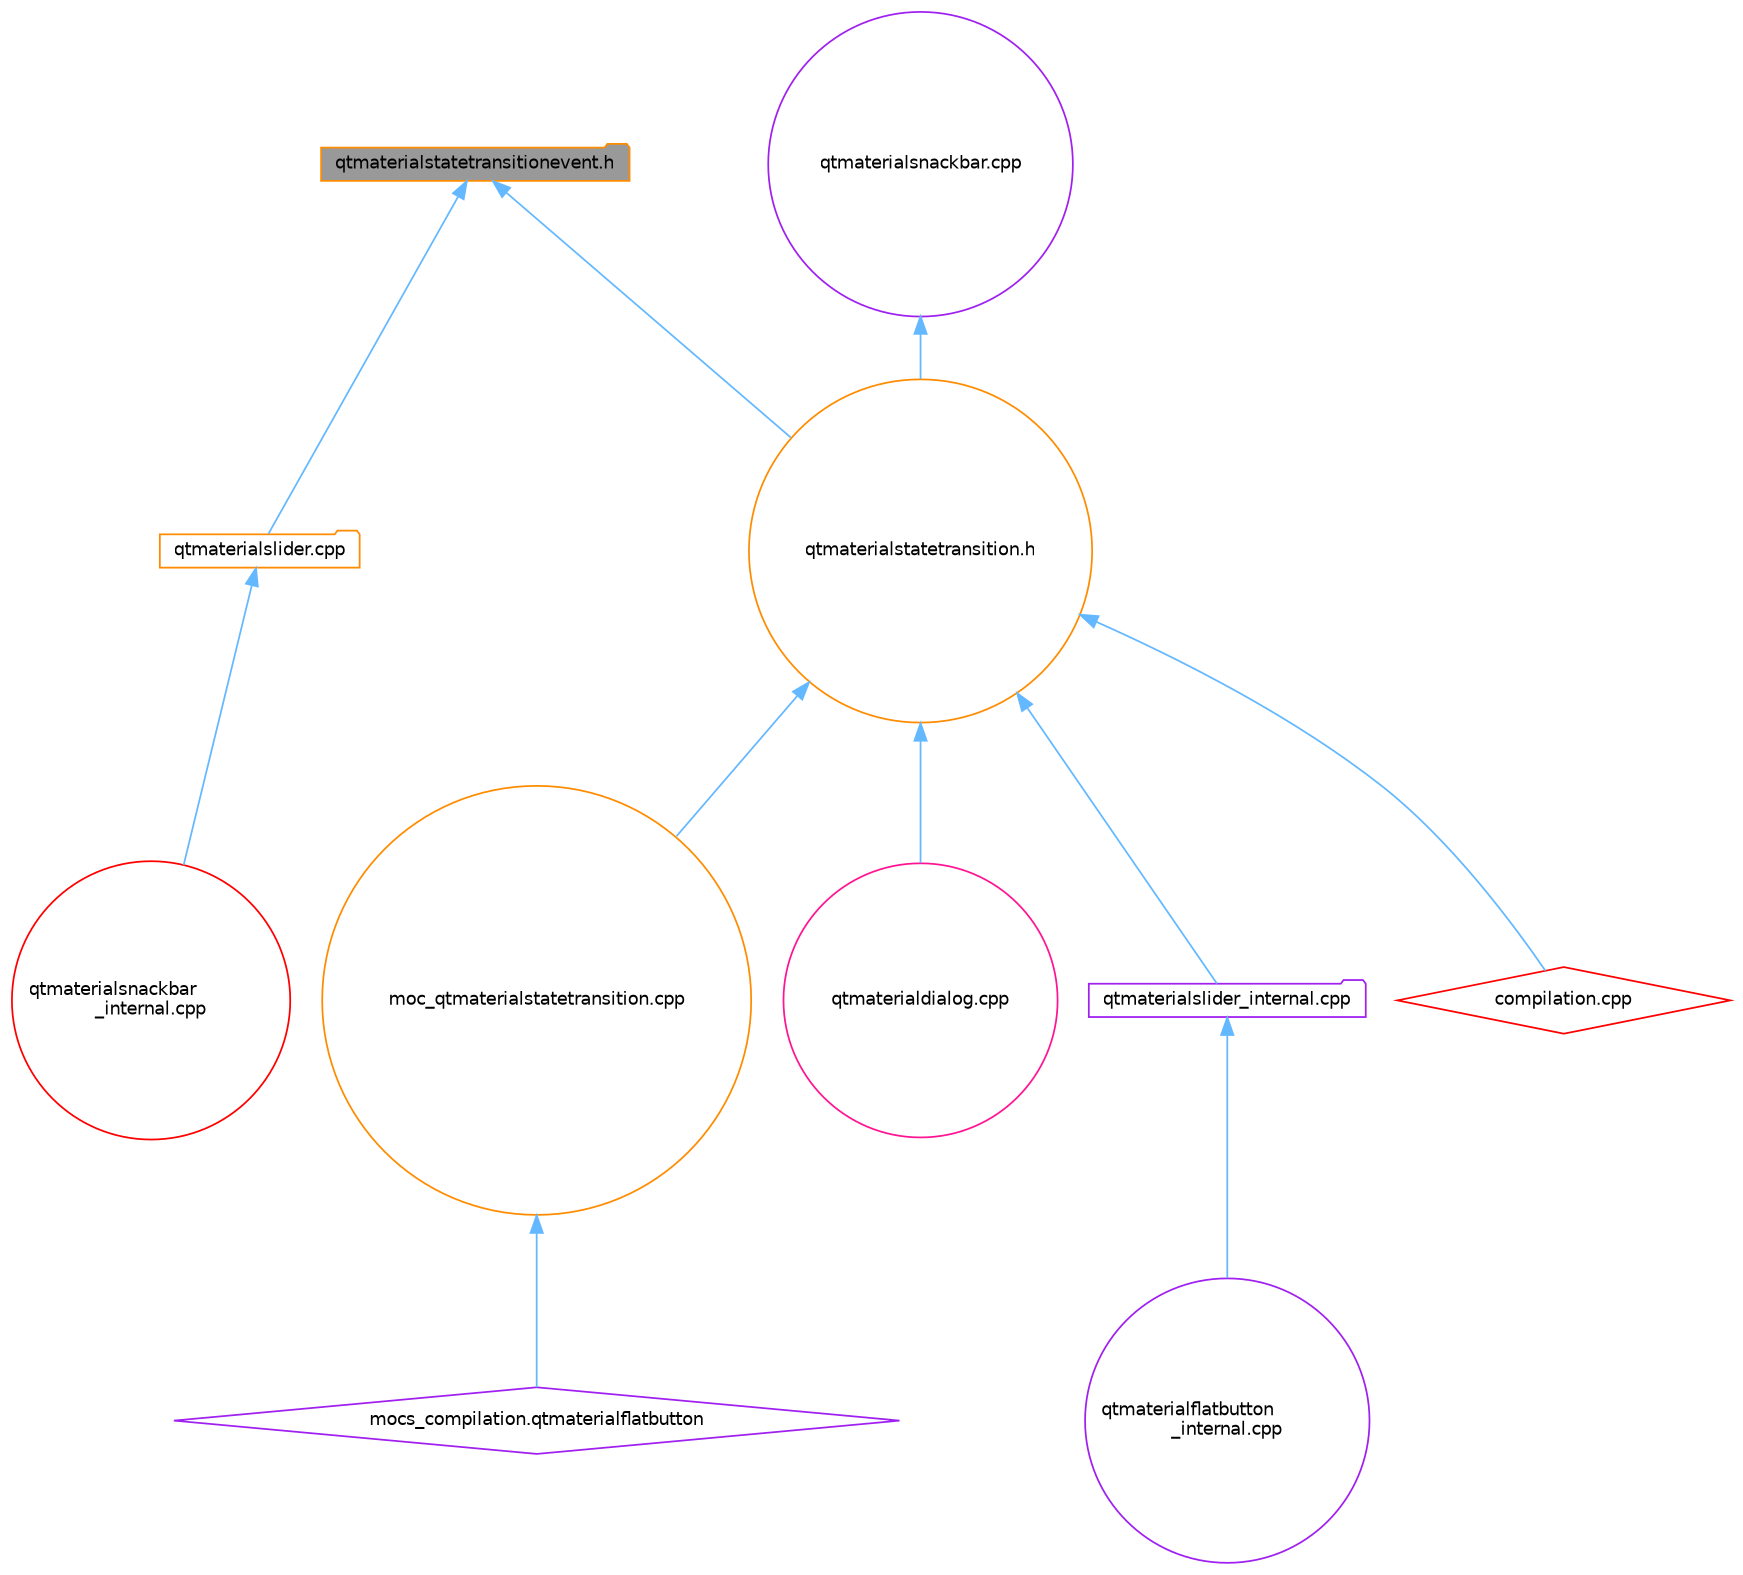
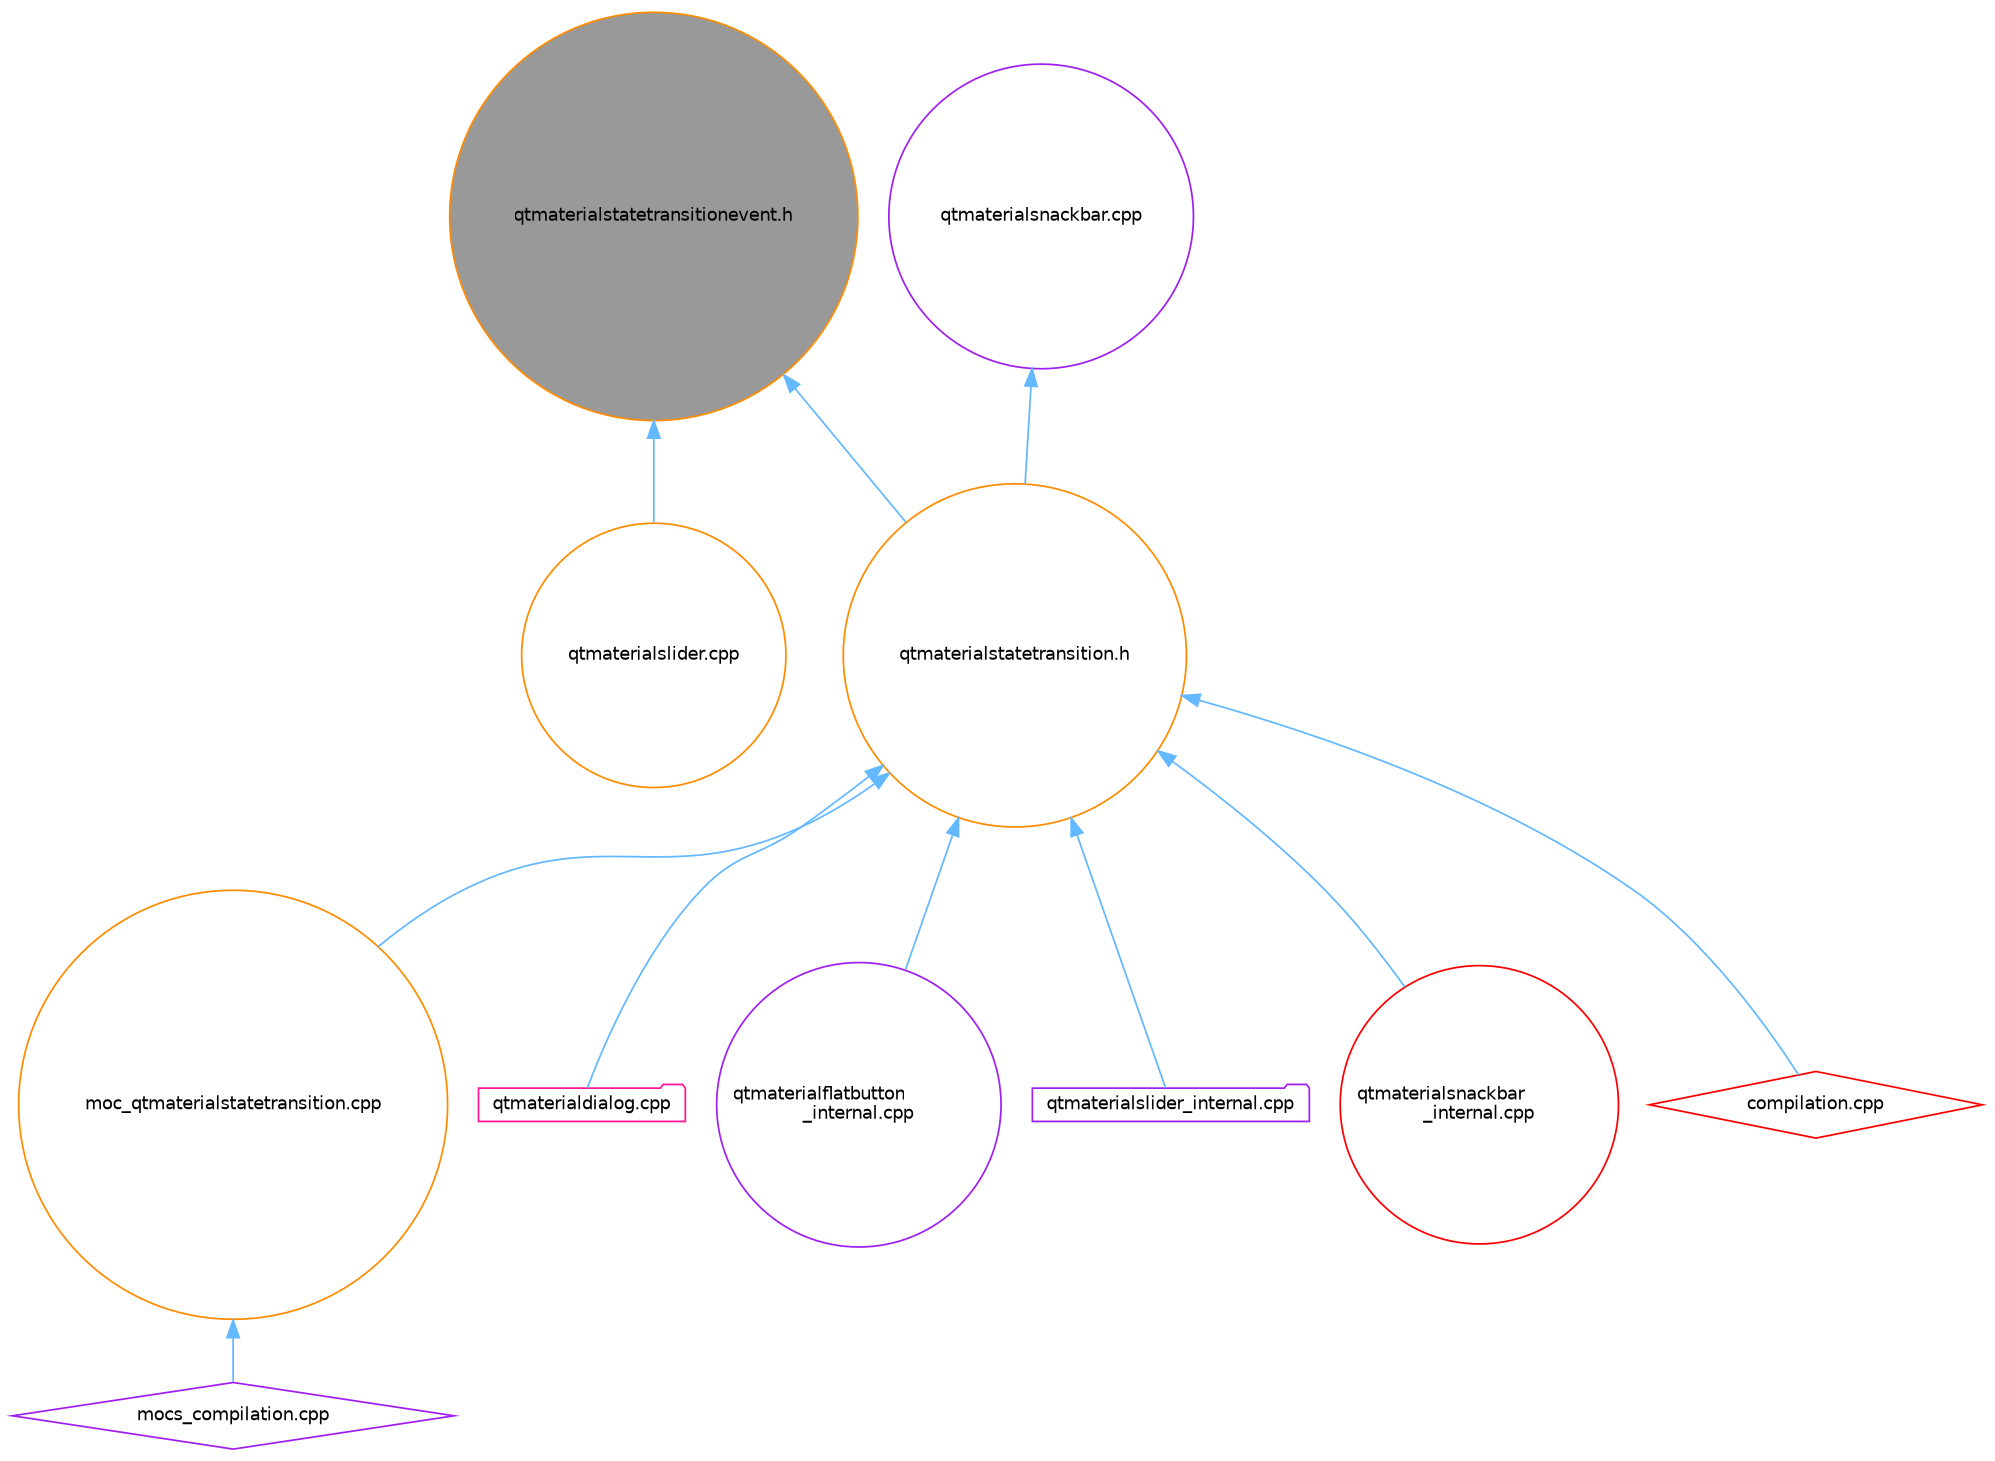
(475, 164) -> (654, 216)
(260, 551) -> (654, 655)
(218, 725) -> (1298, 864)
(921, 1000) -> (582, 1105)
(1227, 1157) -> (929, 902)
(537, 1421) -> (233, 1416)
